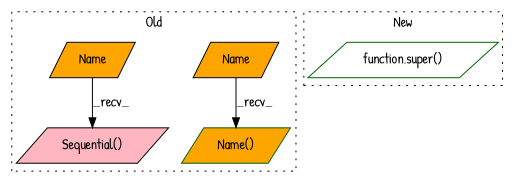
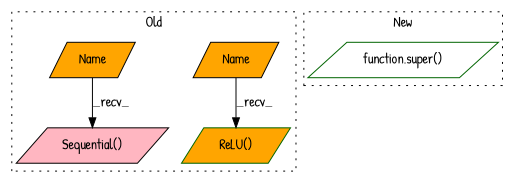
(236, 146) -> (236, 146)
